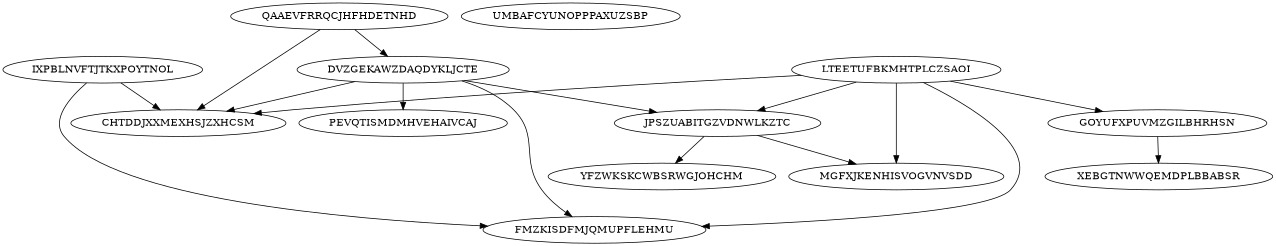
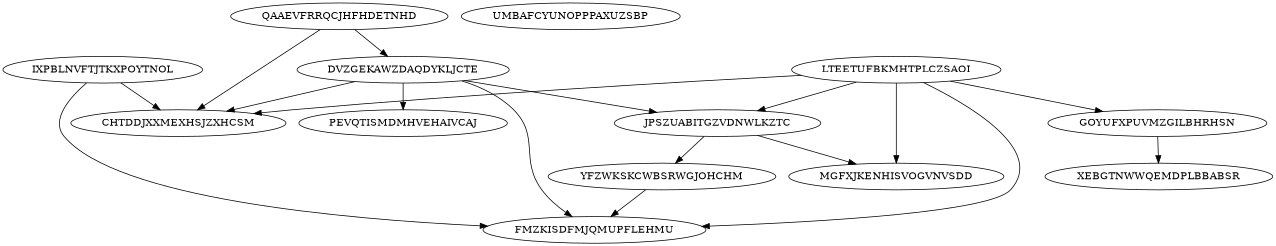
none -> (631, 201)
